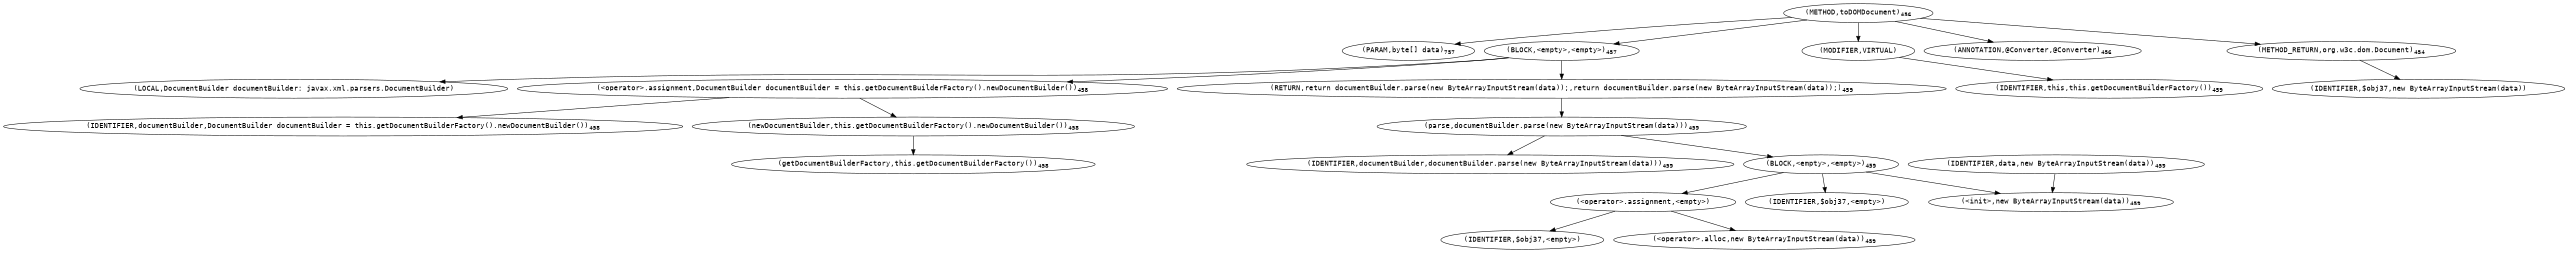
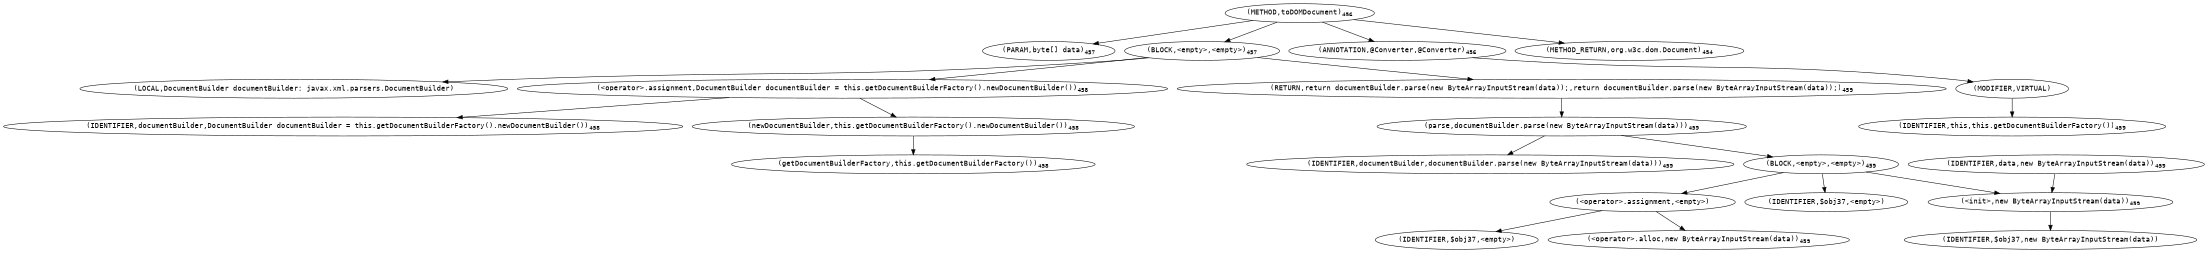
(1858, 29) -> (1720, 67)
(1450, 50) -> (1090, 50)
(2377, 69) -> (2050, 218)
